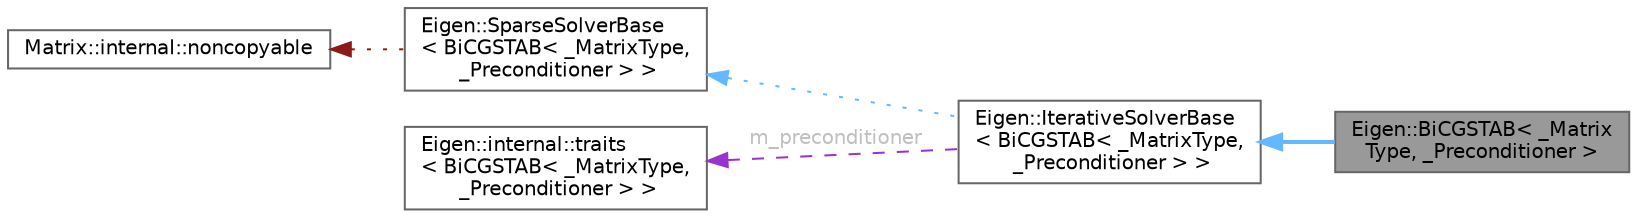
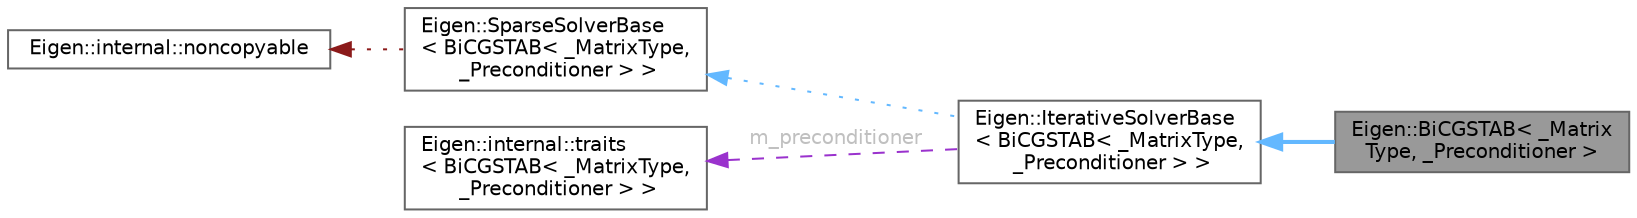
(169, 49) -> (169, 49)
